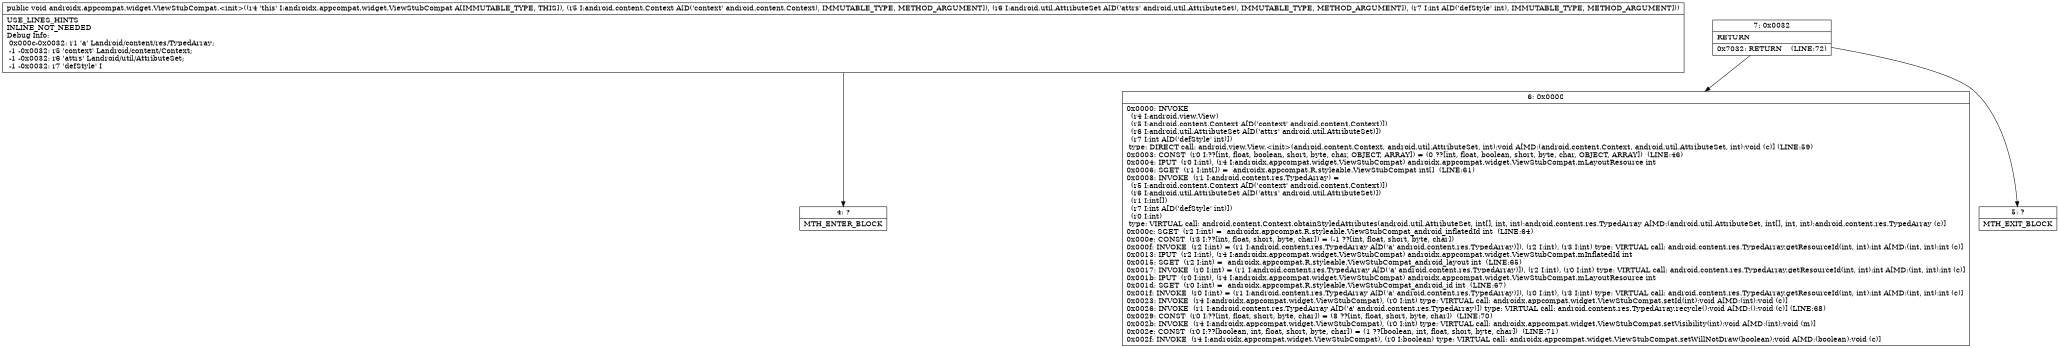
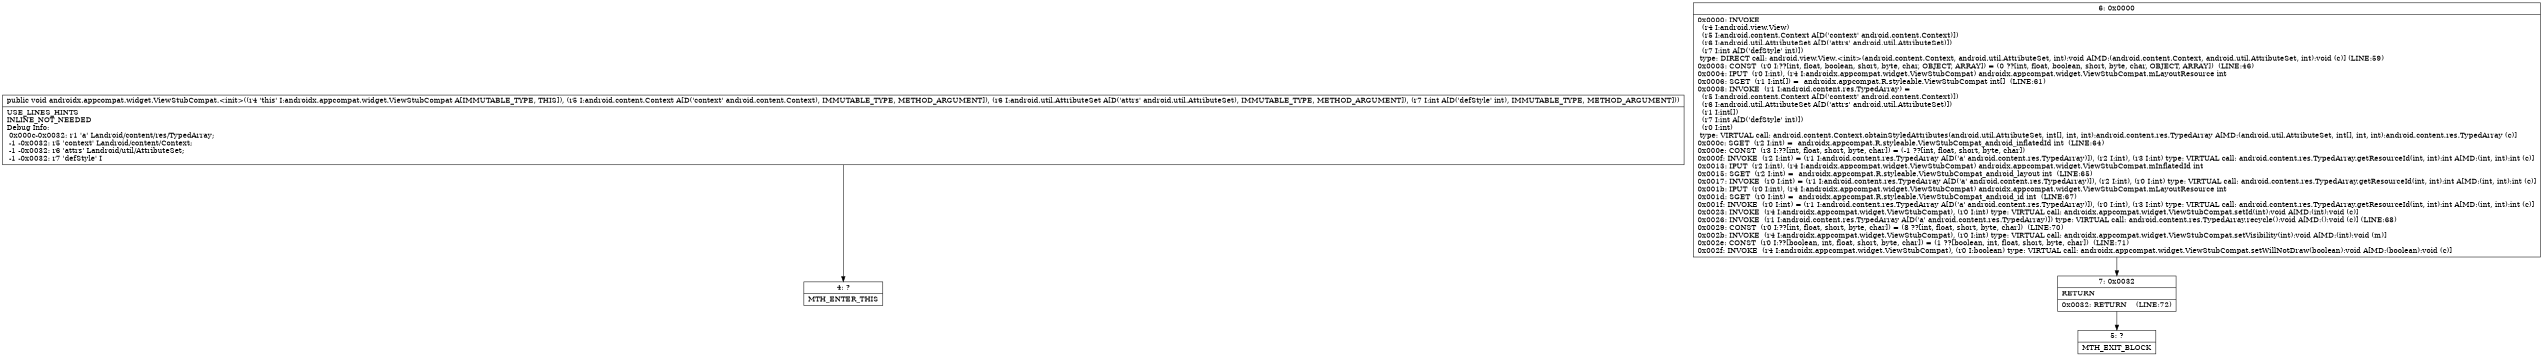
(1772, 49) -> (2117, 305)
(1730, 72) -> (2117, 264)
(843, 224) -> (843, 299)
